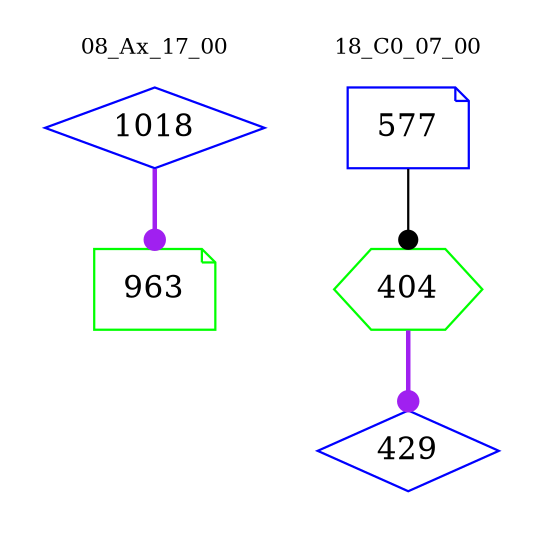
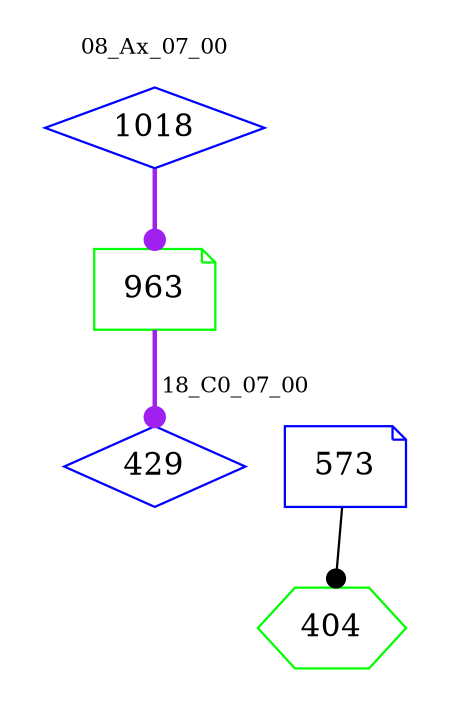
(155, 48) -> (155, 48)
(408, 128) -> (345, 467)
(408, 361) -> (155, 380)
